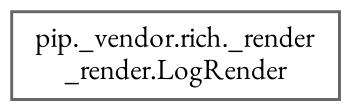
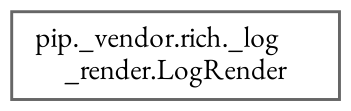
(176, 56) -> (176, 56)
